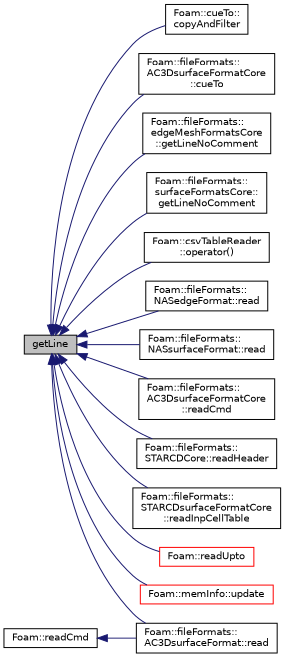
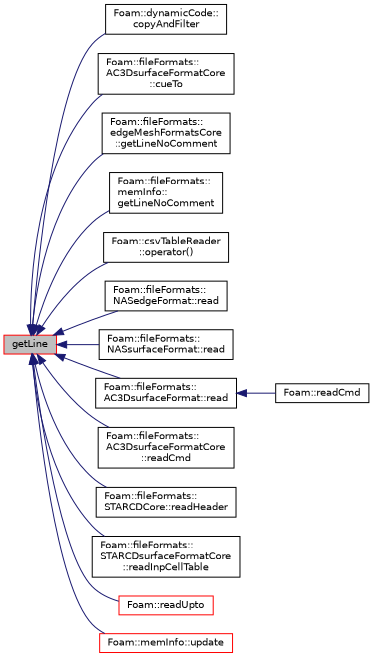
(207, 19) -> (166, 19)
(207, 193) -> (166, 193)
(51, 345) -> (30, 345)
(122, 638) -> (261, 393)
